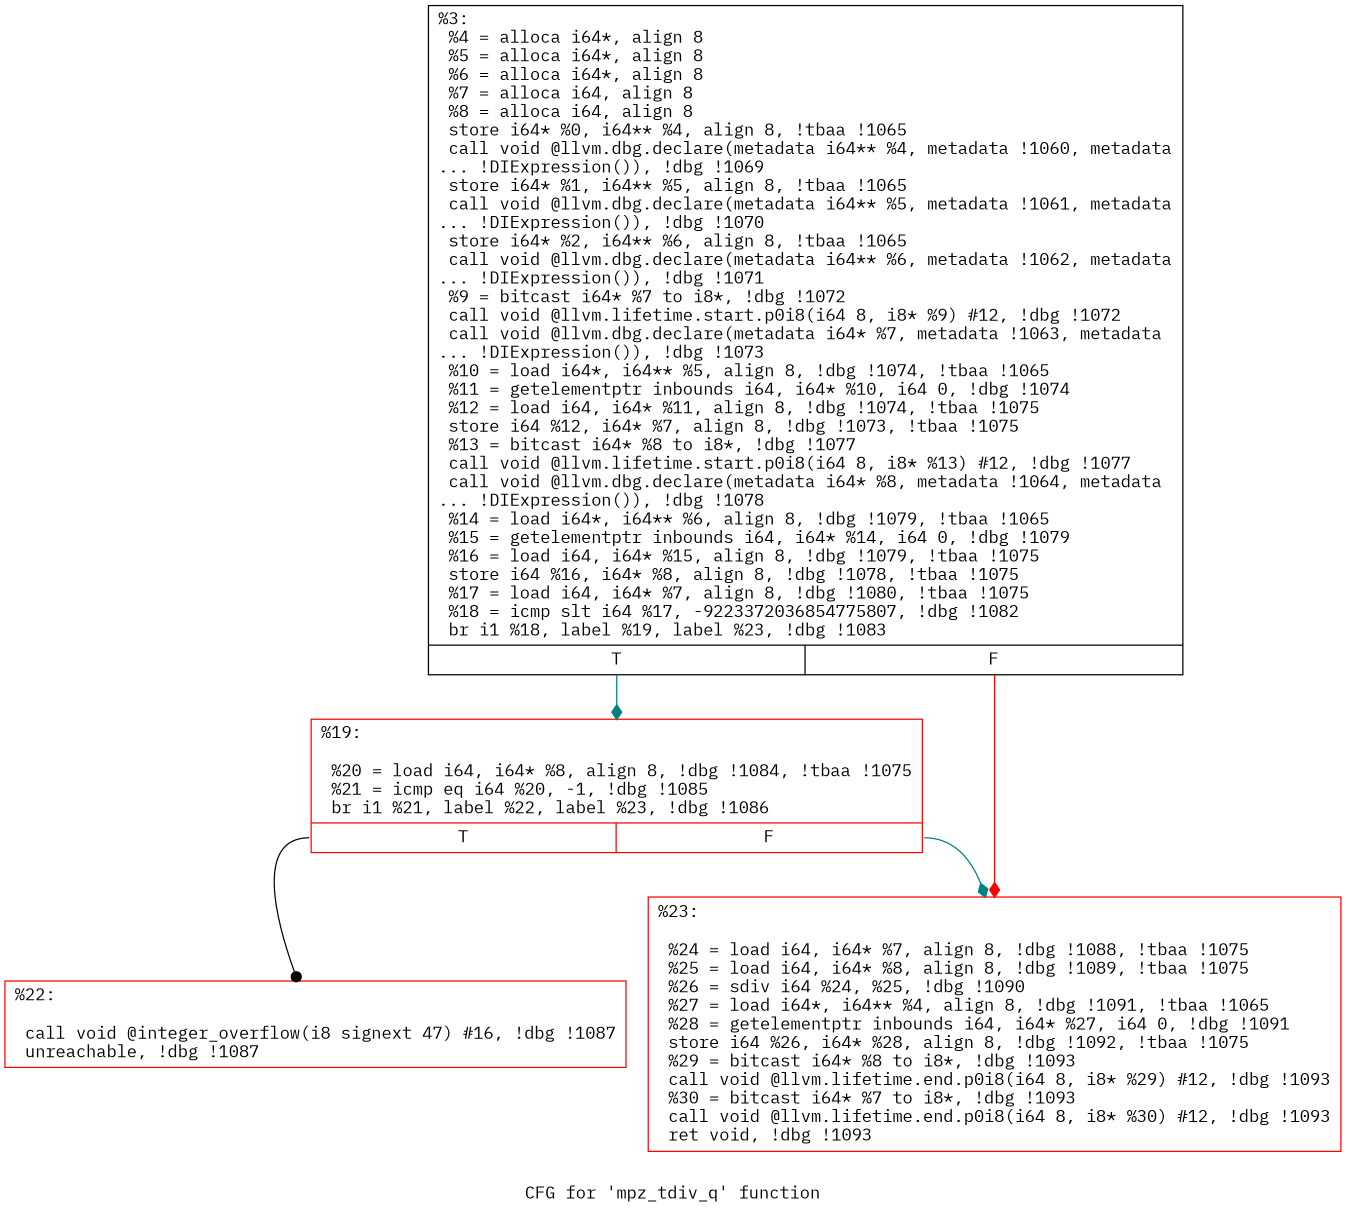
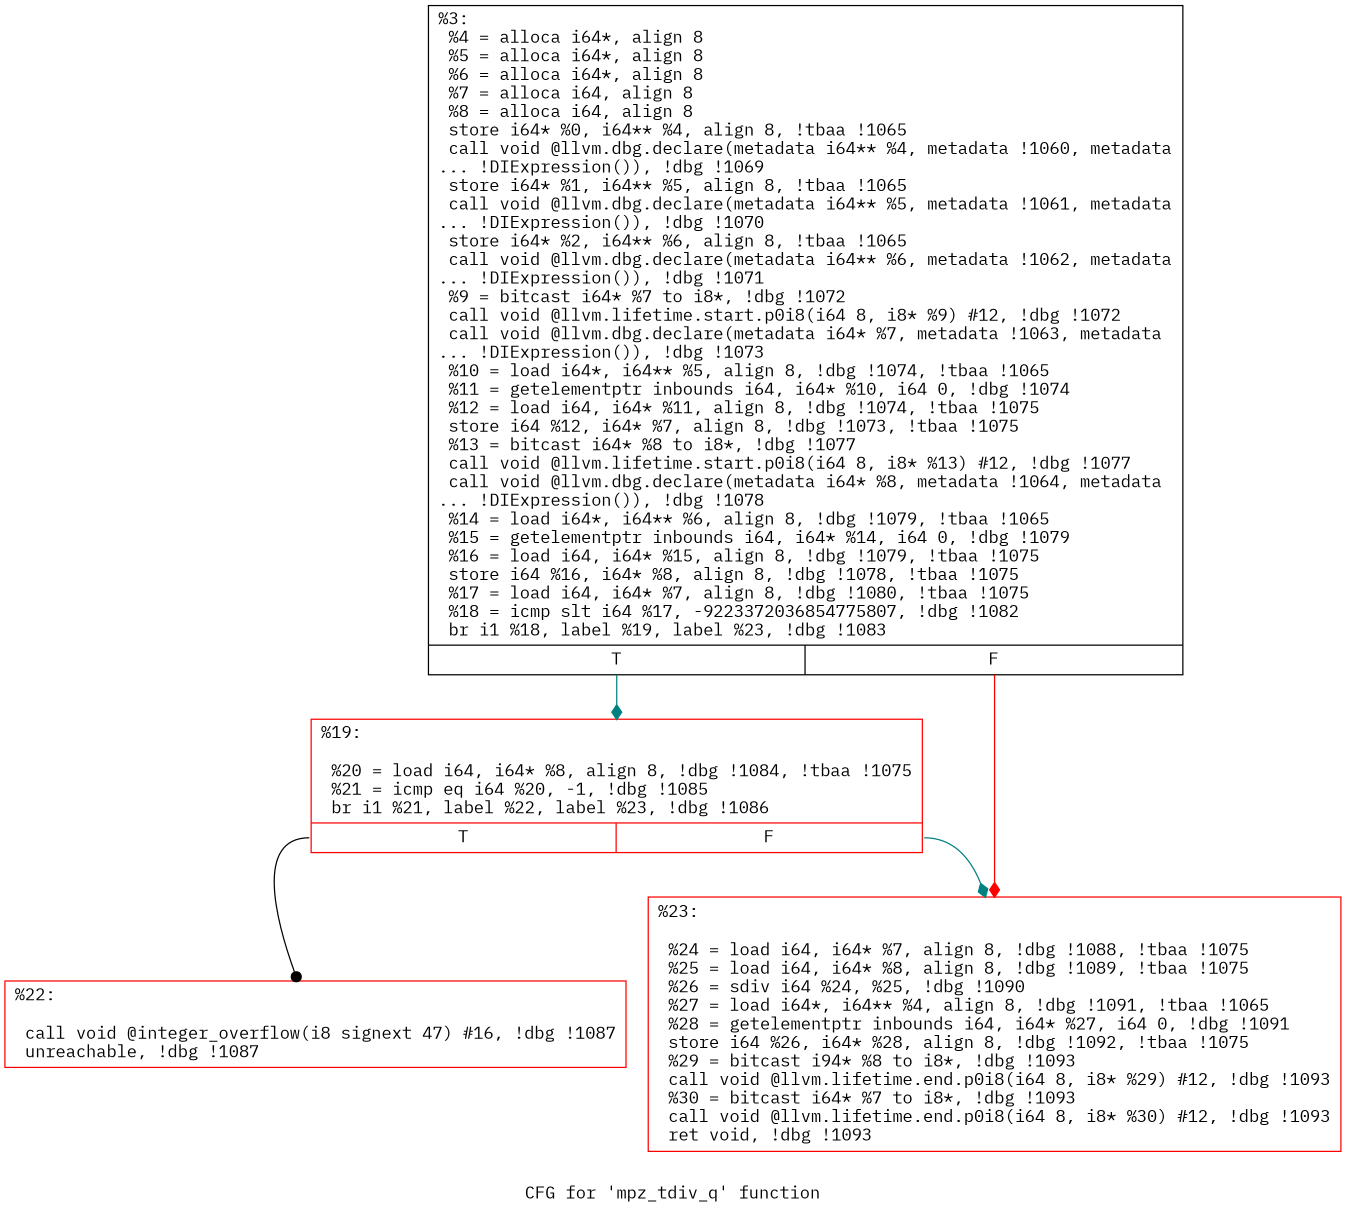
(867, 1061) -> (867, 1061)
